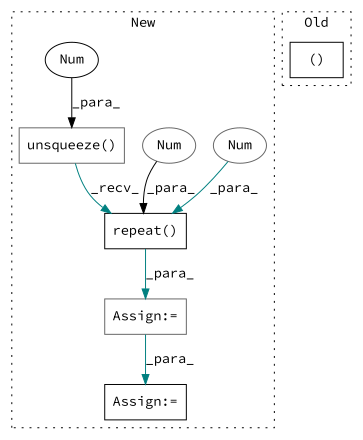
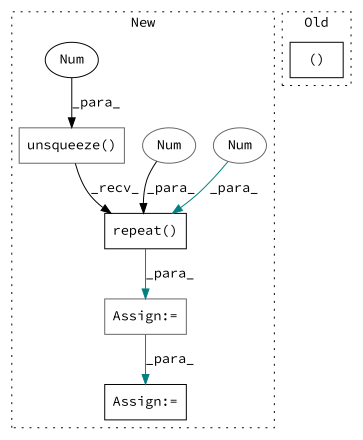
(85, 188) -> (85, 188)
